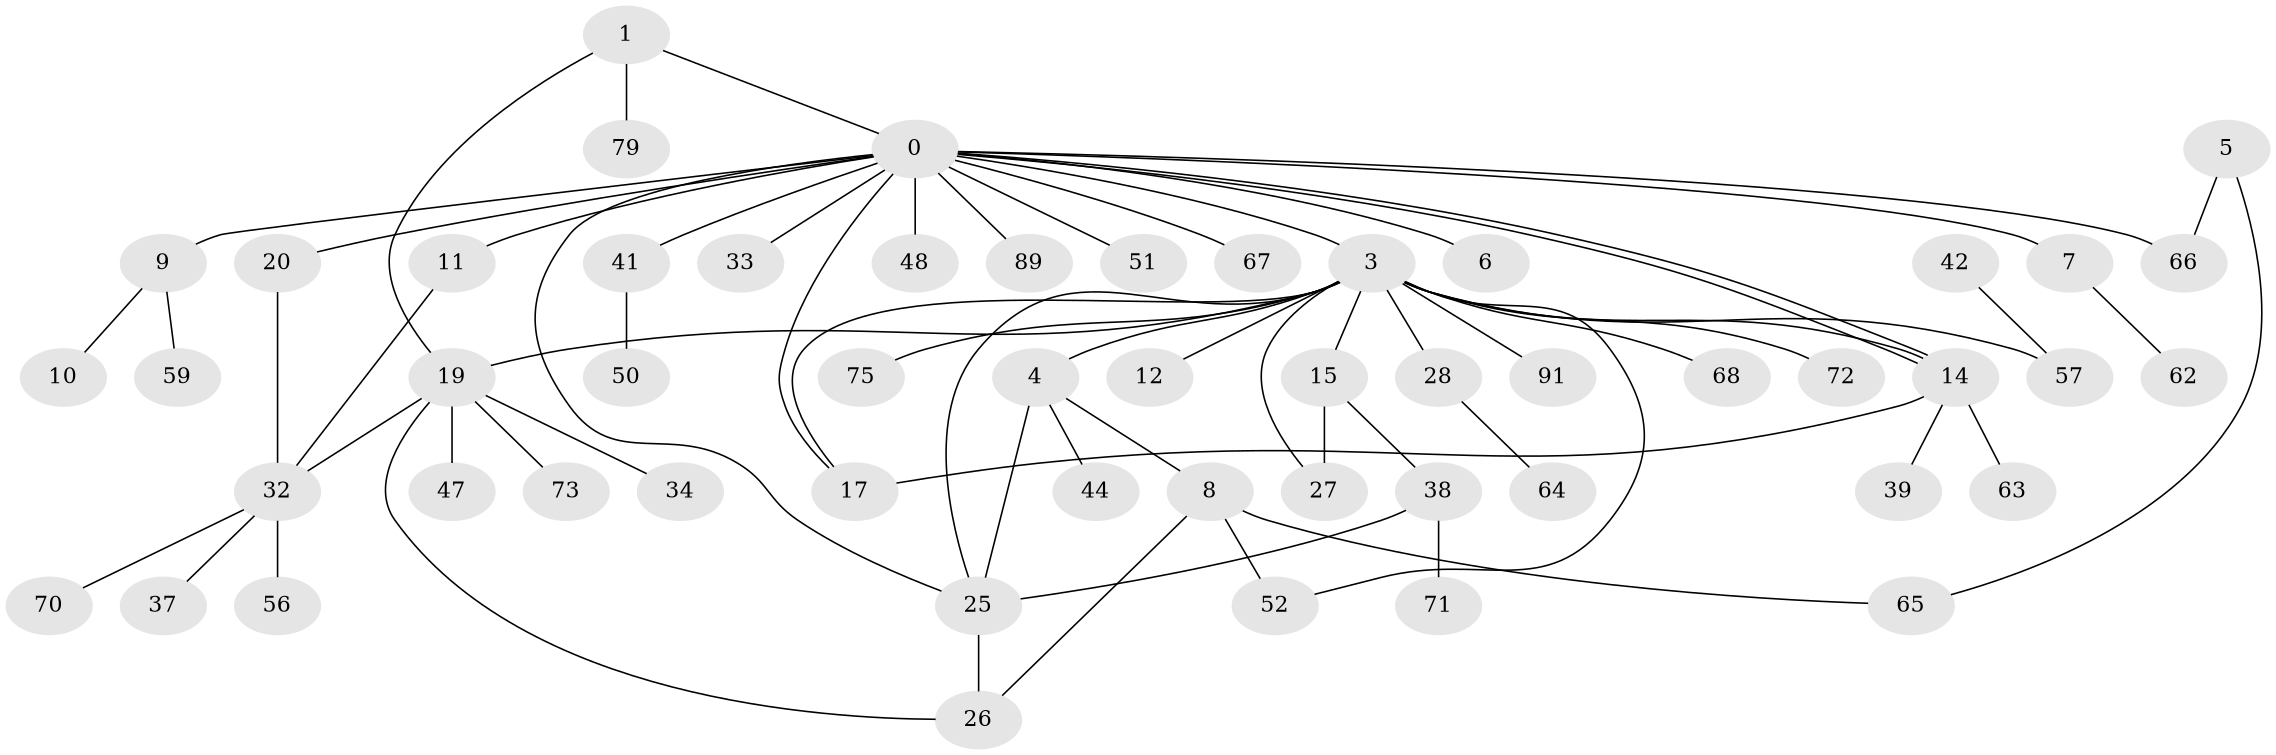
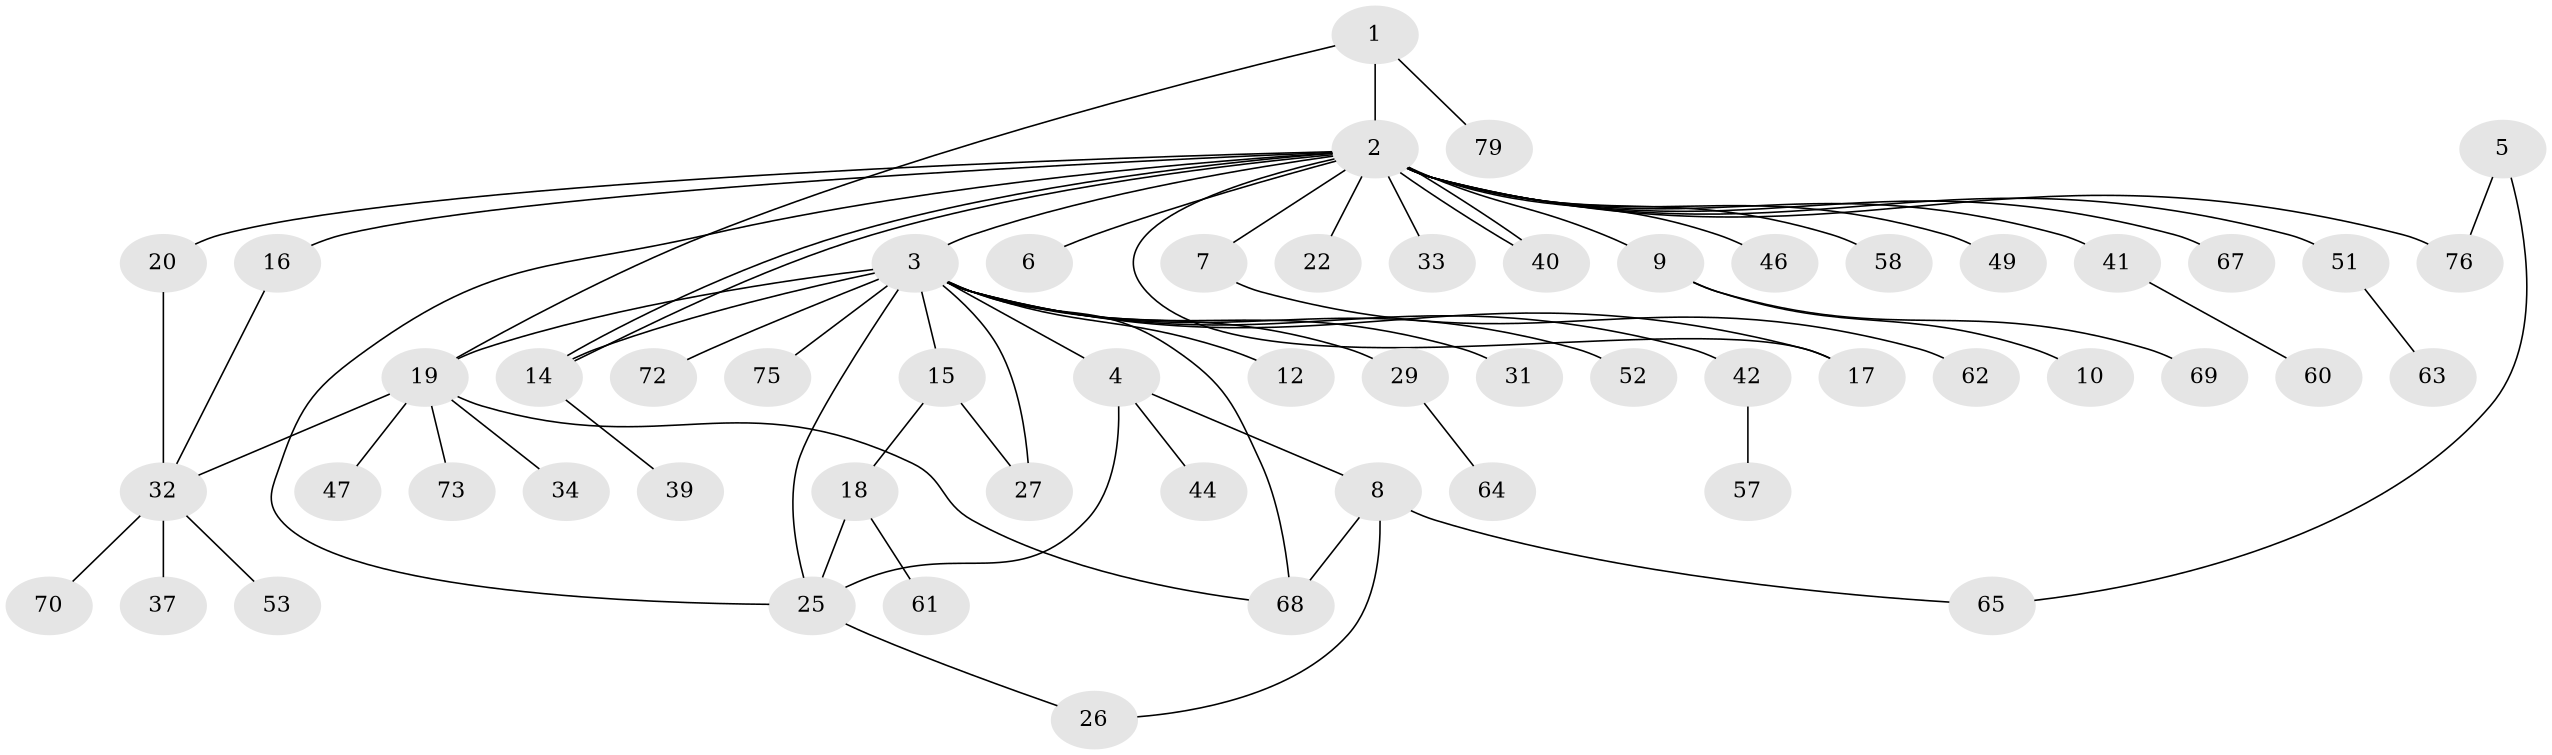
(915, 149) -> (1375, 149)
(452, 263) -> (278, 263)
(915, 263) -> (1889, 263)
(1029, 263) -> (2003, 263)
none -> (1318, 263)
none -> (1546, 263)
none -> (1775, 263)
(2184, 263) -> (2460, 263)
(1881, 324) -> (1332, 320)
(178, 377) -> (2205, 377)
(627, 377) -> (2319, 377)
(1439, 377) -> (1405, 377)
(1553, 377) -> (1519, 377)
(1984, 435) -> (2390, 320)
(1438, 454) -> none
(1439, 492) -> (855, 492)
(1242, 547) -> (1335, 549)
(278, 606) -> (278, 606)
(1439, 606) -> (926, 606)
(580, 656) -> (870, 446)
